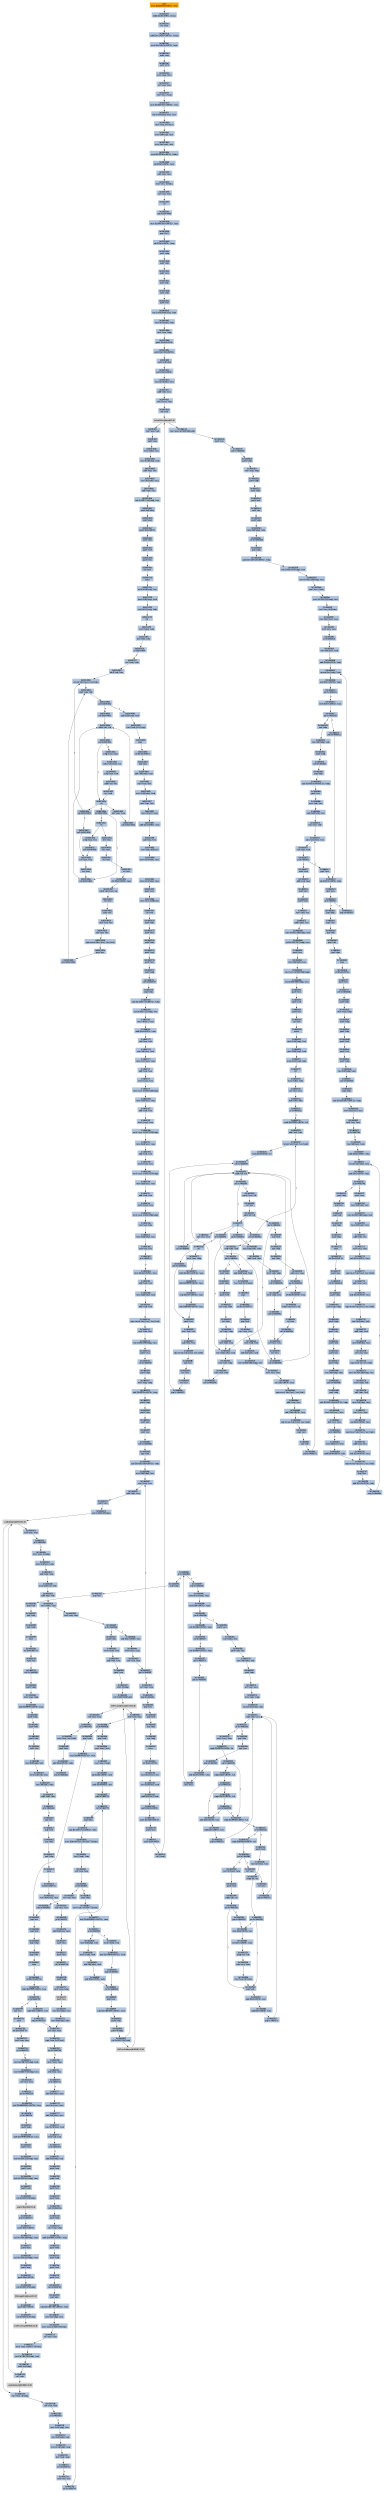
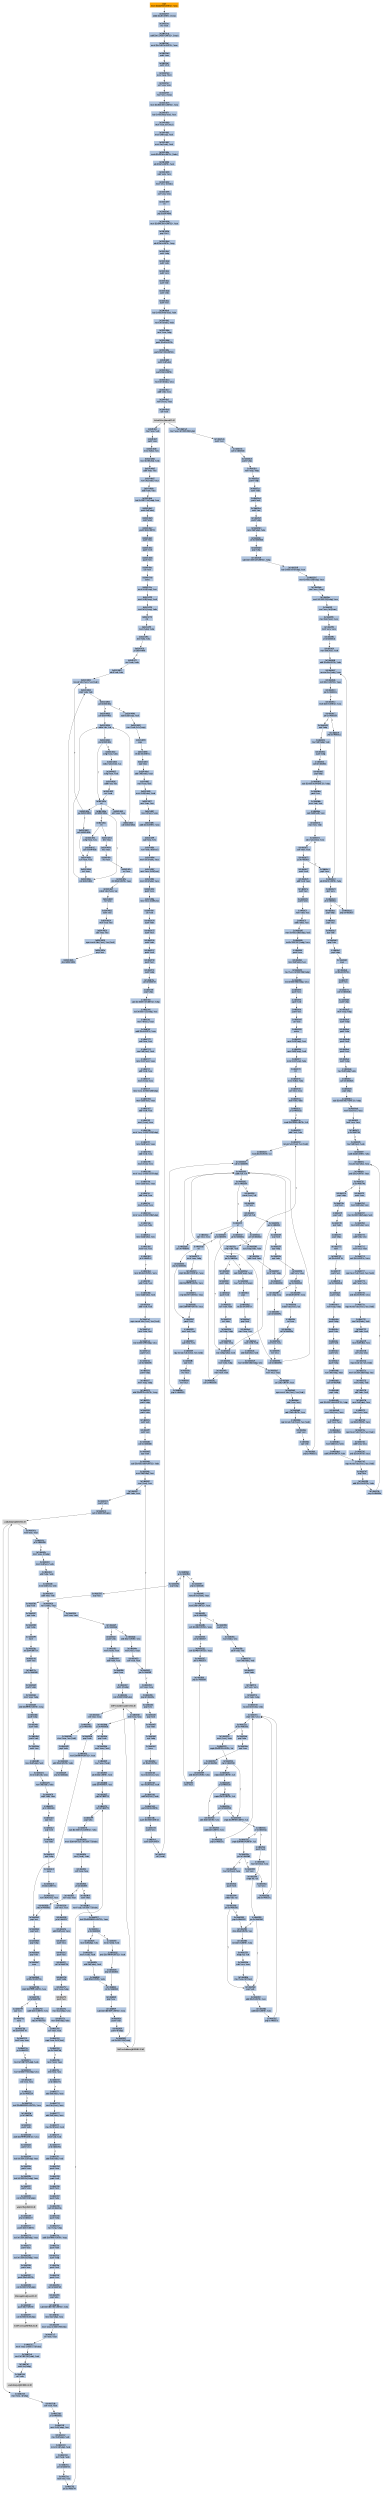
none -> (149, 870)
